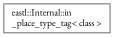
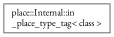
(57, 18) -> (57, 18)
